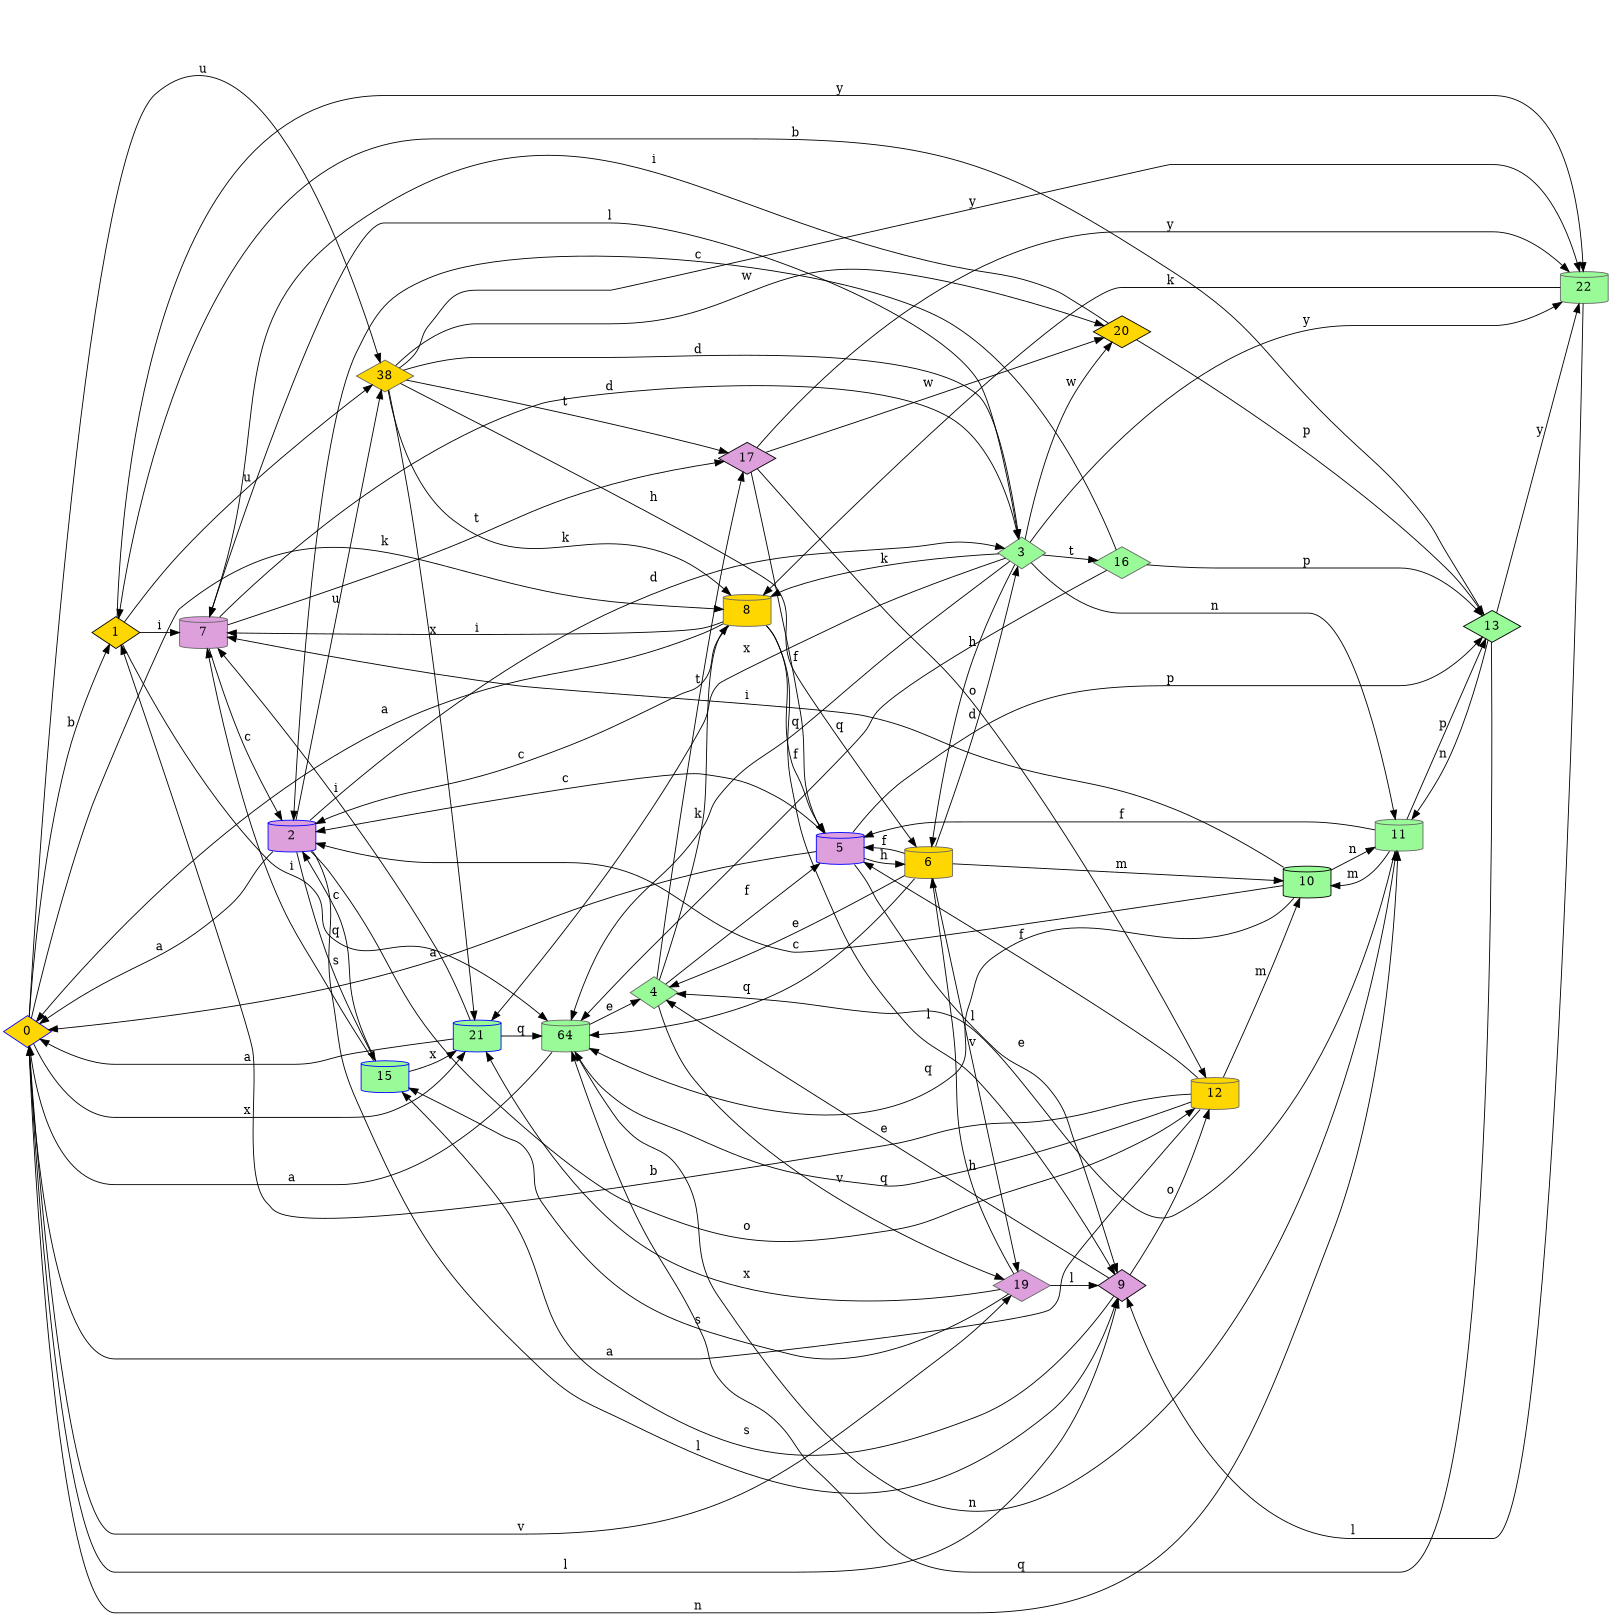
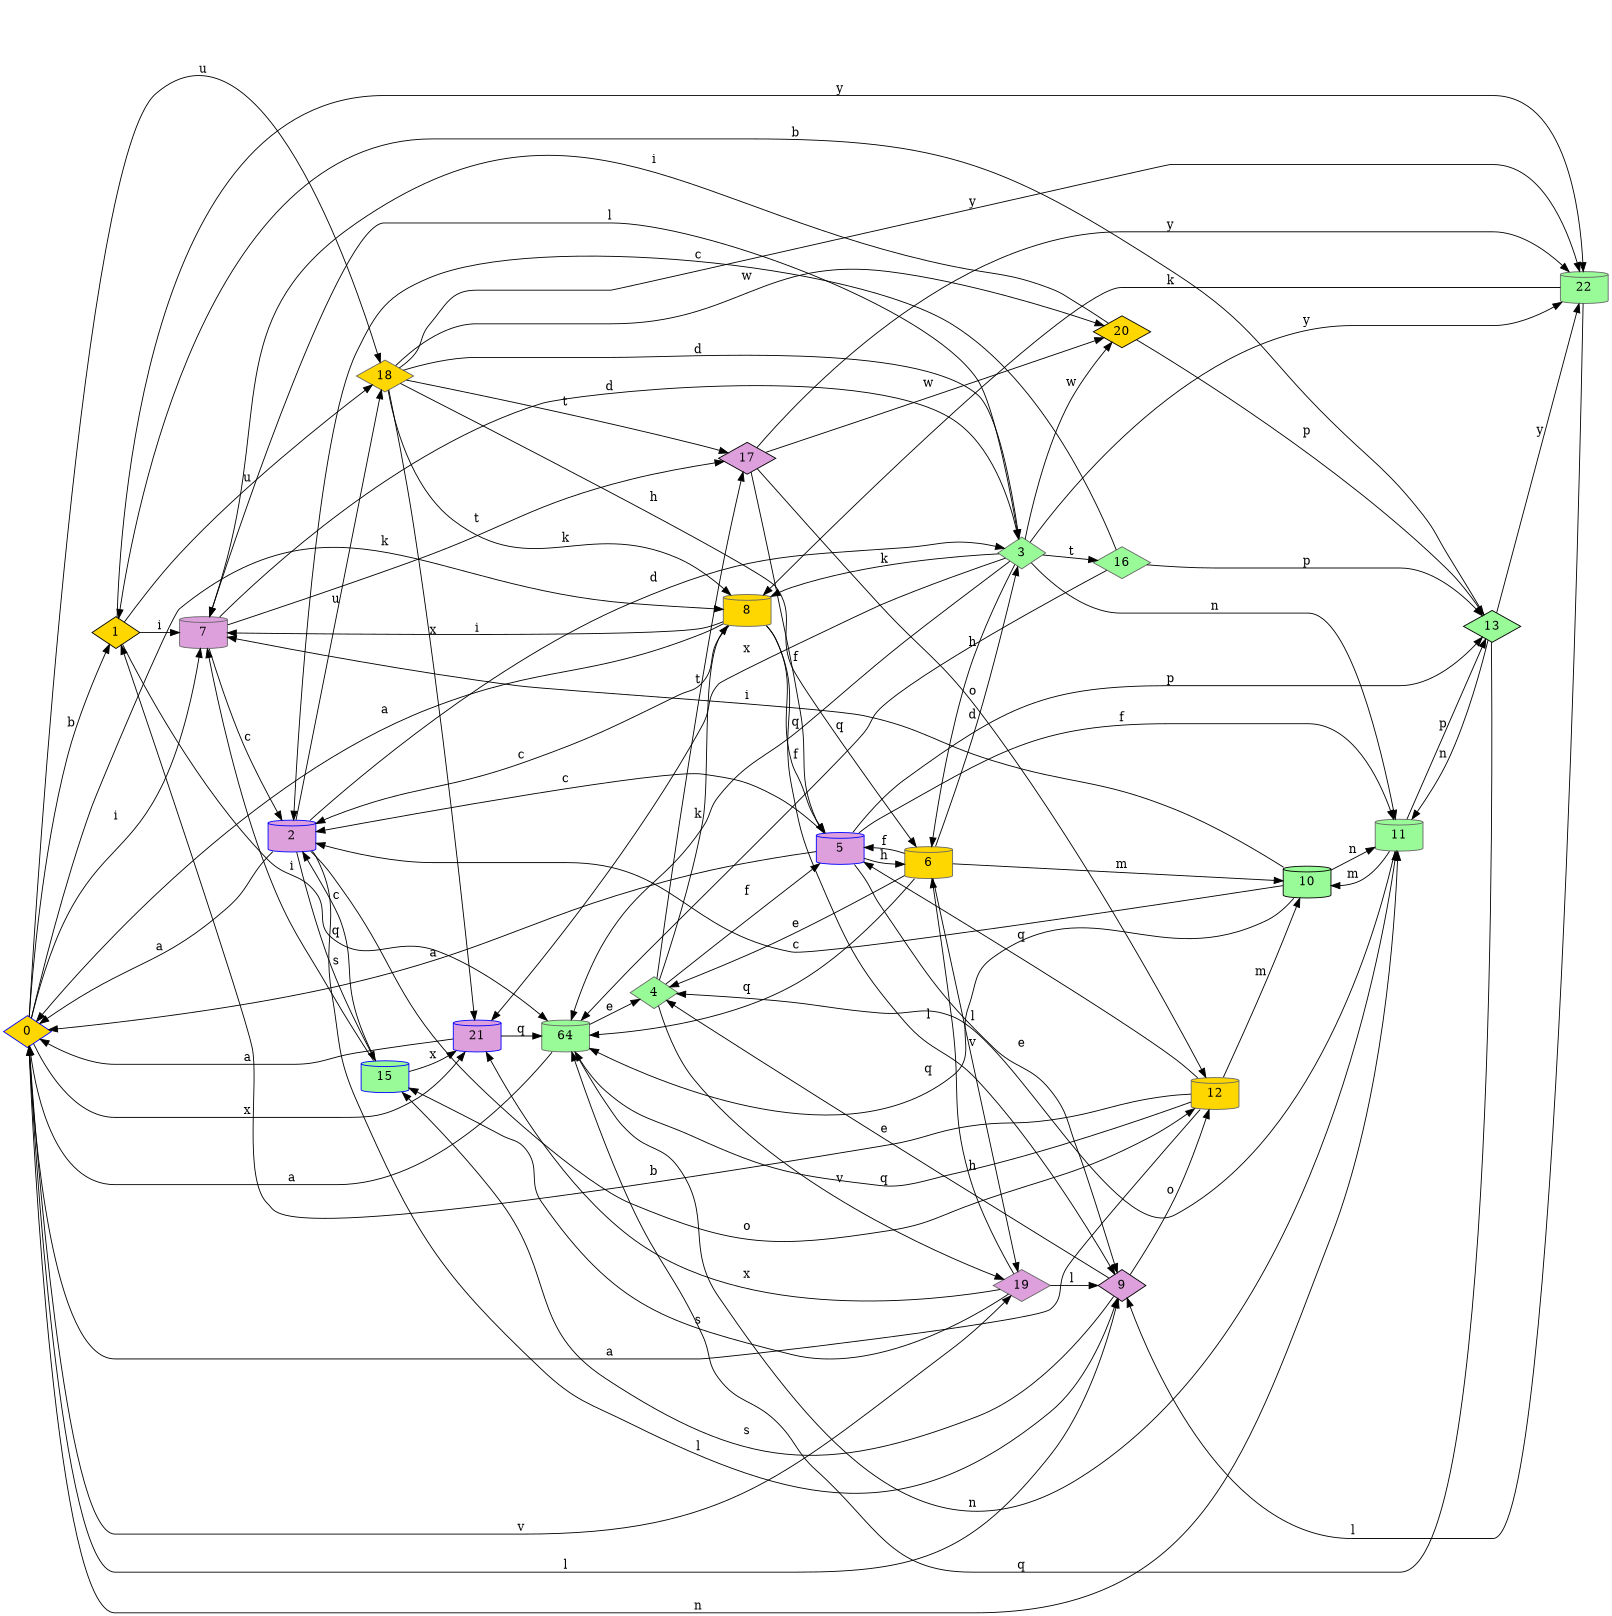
(385, 376) -> (385, 376)
(1123, 822) -> (1135, 725)
(359, 830) -> (123, 842)
(1022, 936) -> (1022, 936)
(477, 1036) -> (477, 1036)
